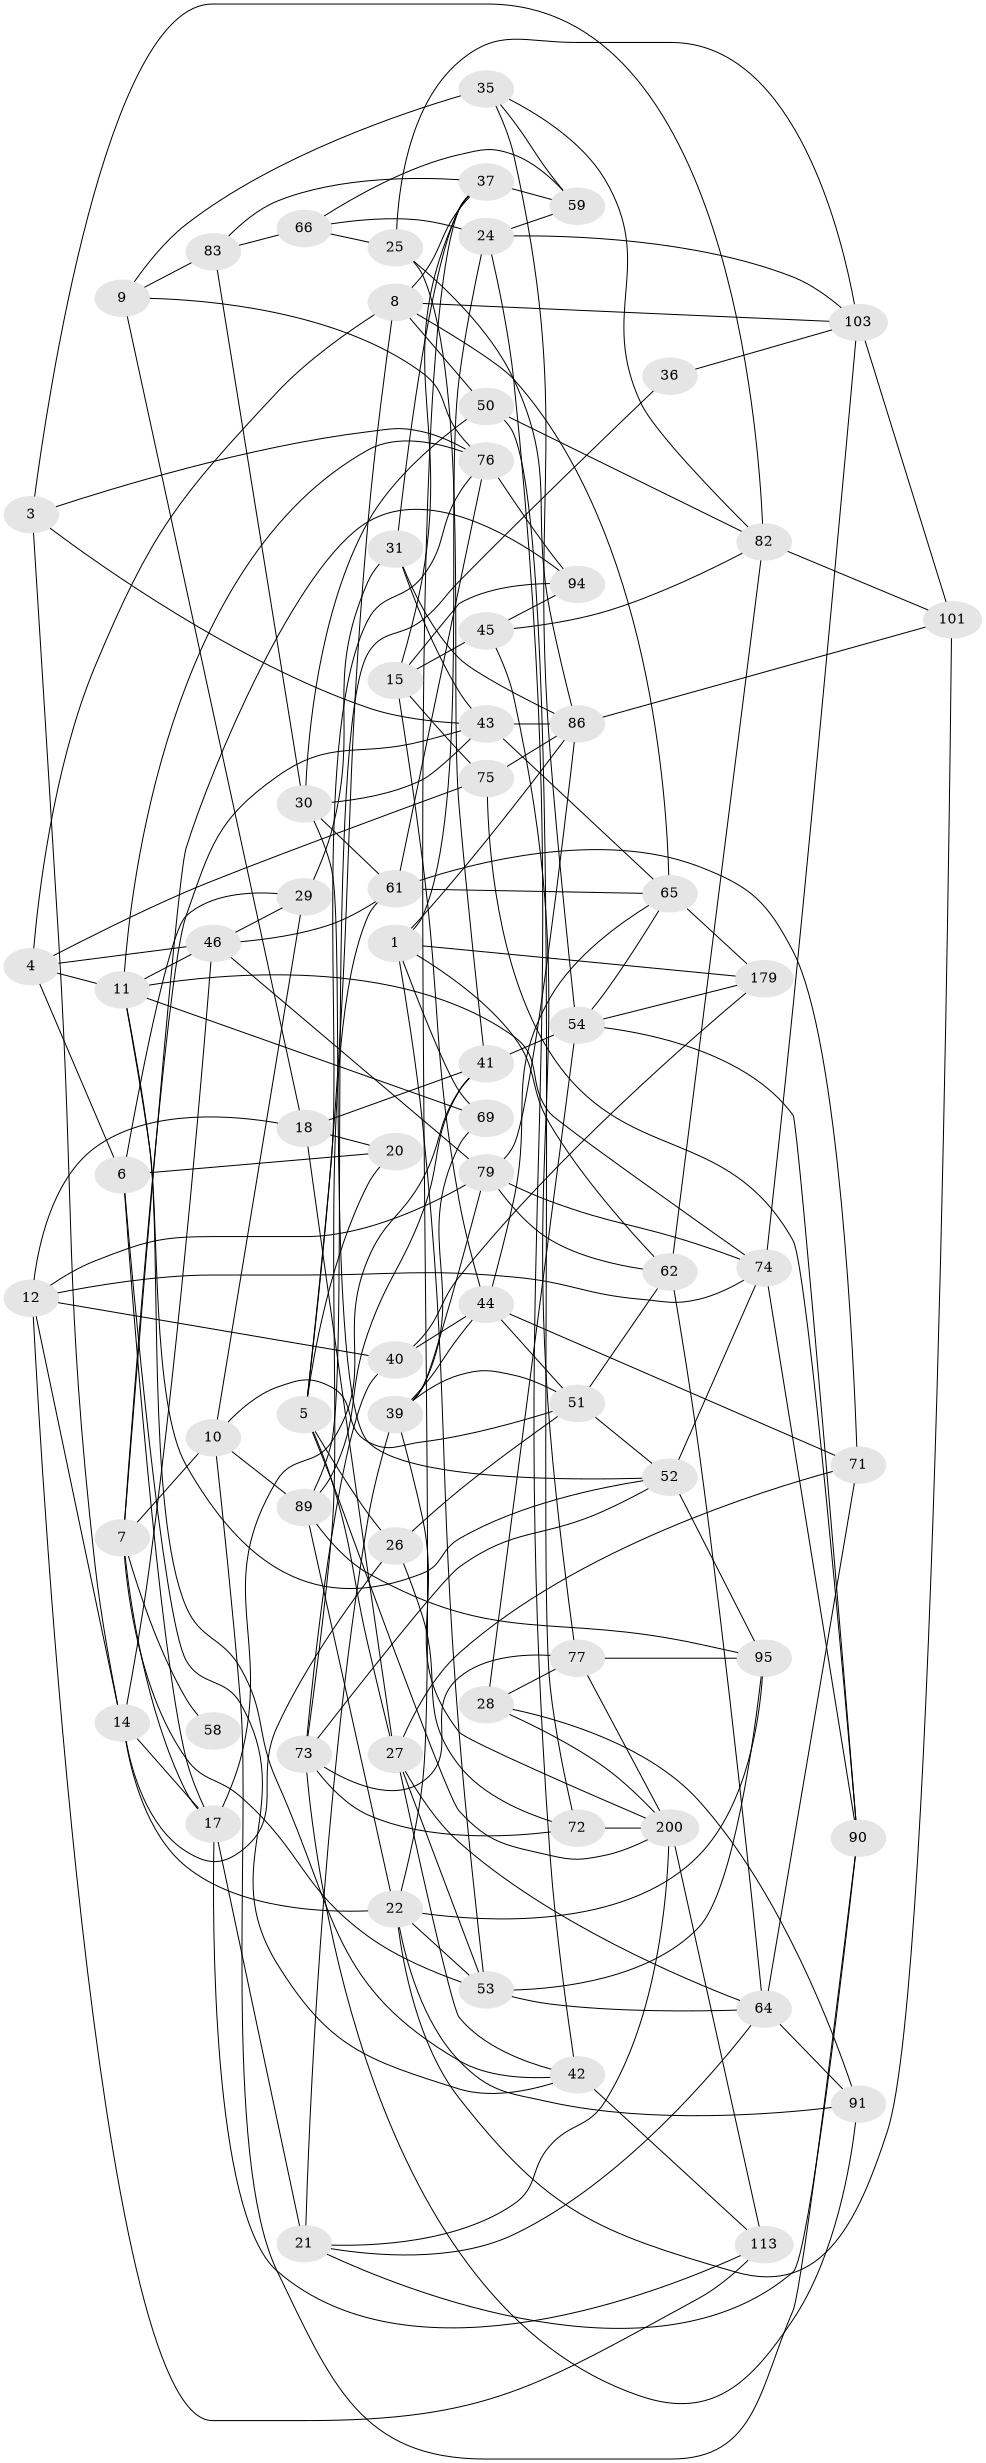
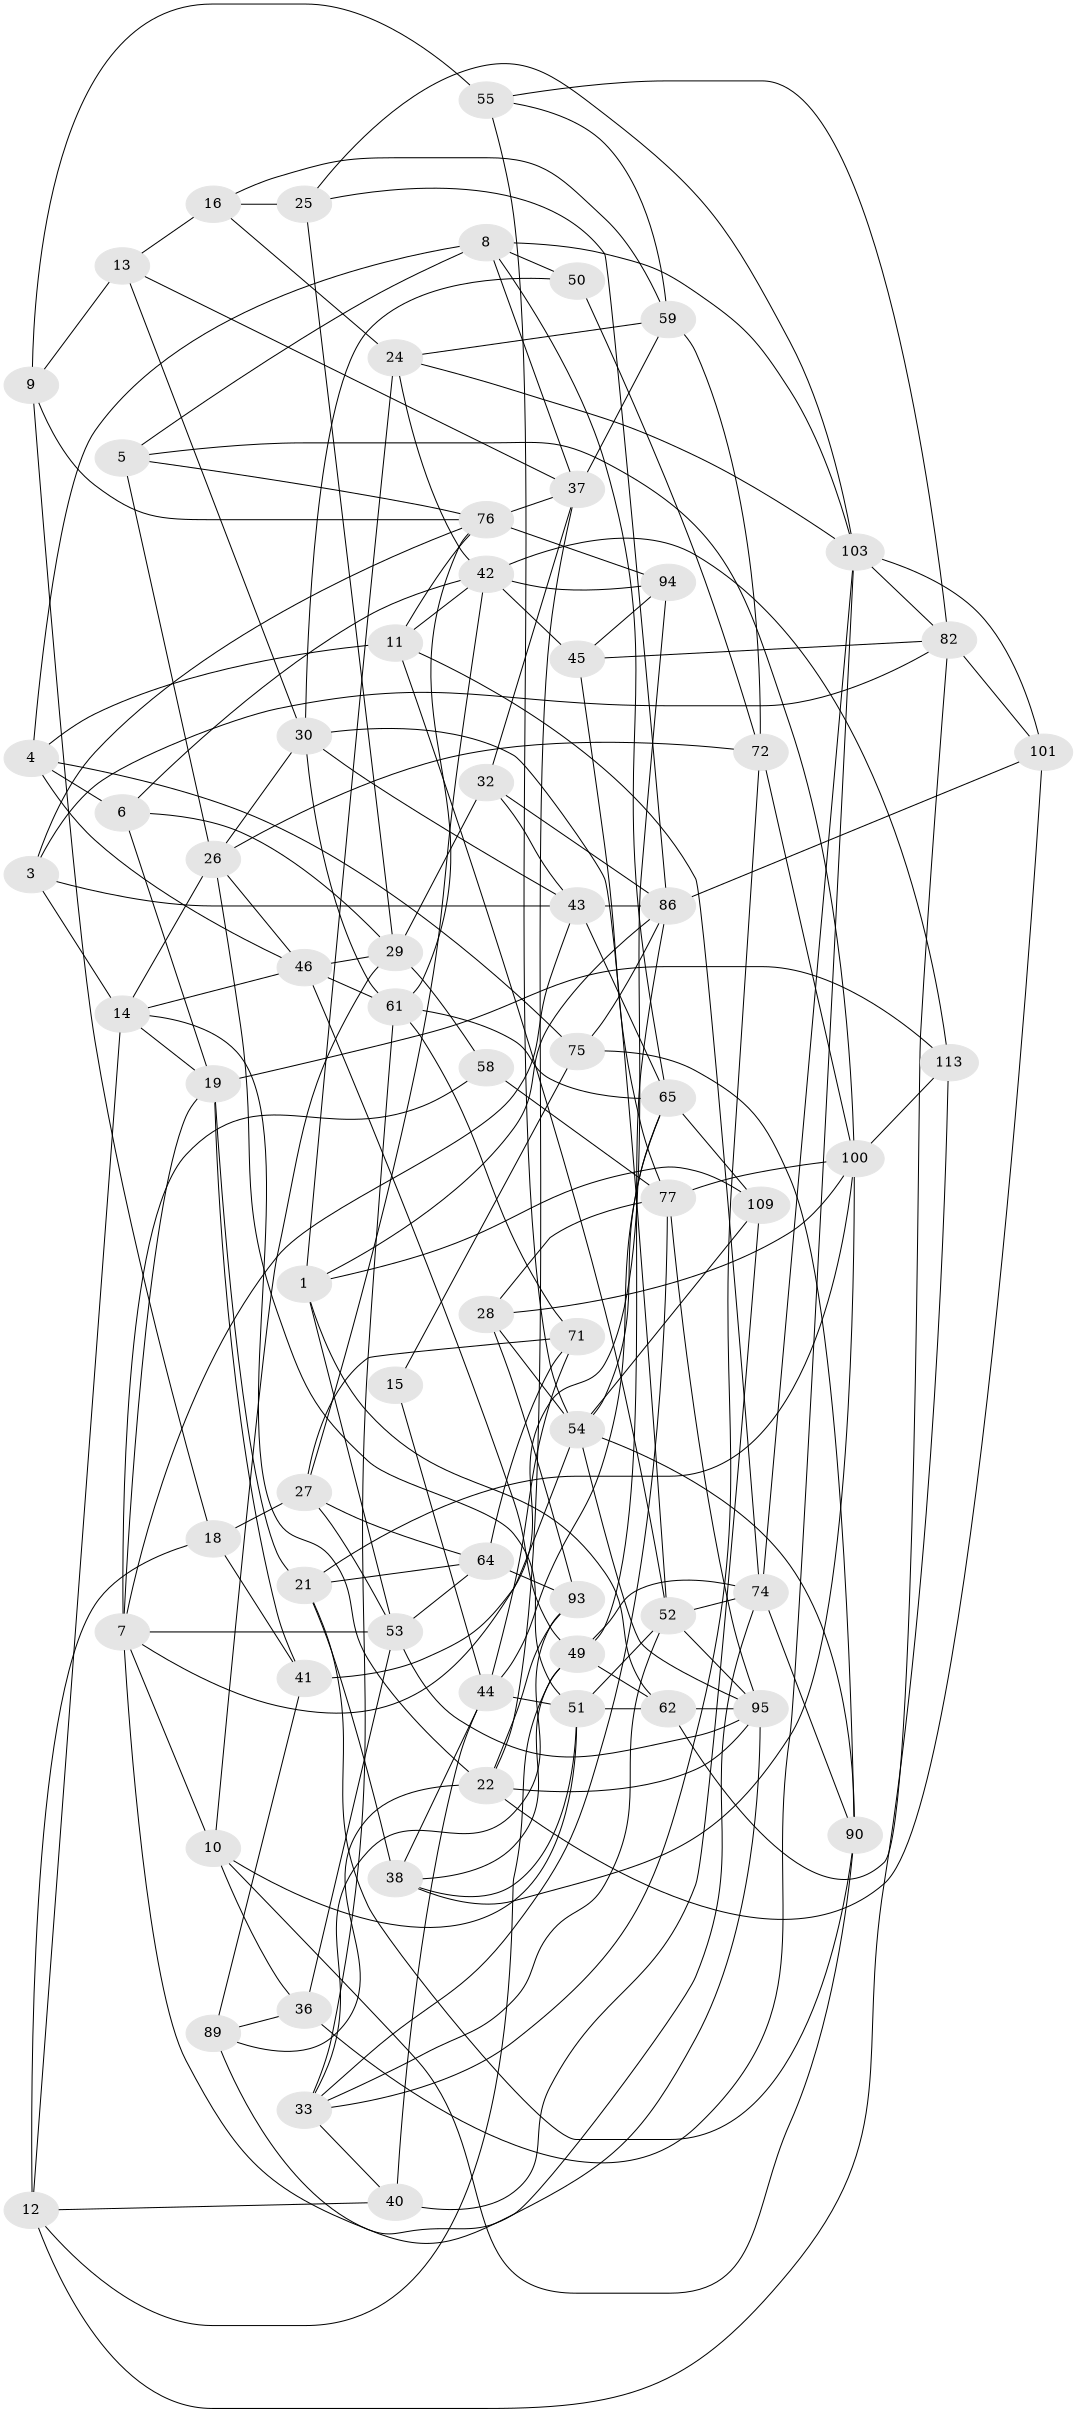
(486, 89) -> (486, 100)
(304, 229) -> (213, 204)
(213, 252) -> (122, 266)
(427, 403) -> (532, 505)
(625, 474) -> (902, 596)
none -> (745, 529)
(395, 549) -> (486, 783)
(466, 600) -> (576, 590)
(434, 660) -> (542, 627)
(457, 770) -> (348, 561)
none -> (259, 798)
(159, 971) -> (259, 914)
(764, 979) -> (761, 1205)
none -> (445, 1008)
(486, 1118) -> none
none -> (577, 1133)
(395, 1152) -> none
(486, 1173) -> (577, 1654)
(403, 1273) -> (405, 2232)
(395, 1415) -> (395, 1879)
(259, 1473) -> (251, 1932)
(350, 1552) -> none
none -> (627, 1608)
(723, 1640) -> (710, 1709)
(304, 1754) -> (304, 2110)
(213, 1824) -> (213, 1084)
(670, 1828) -> (855, 1159)
(448, 1956) -> (352, 1812)
(858, 2104) -> (577, 1600)
